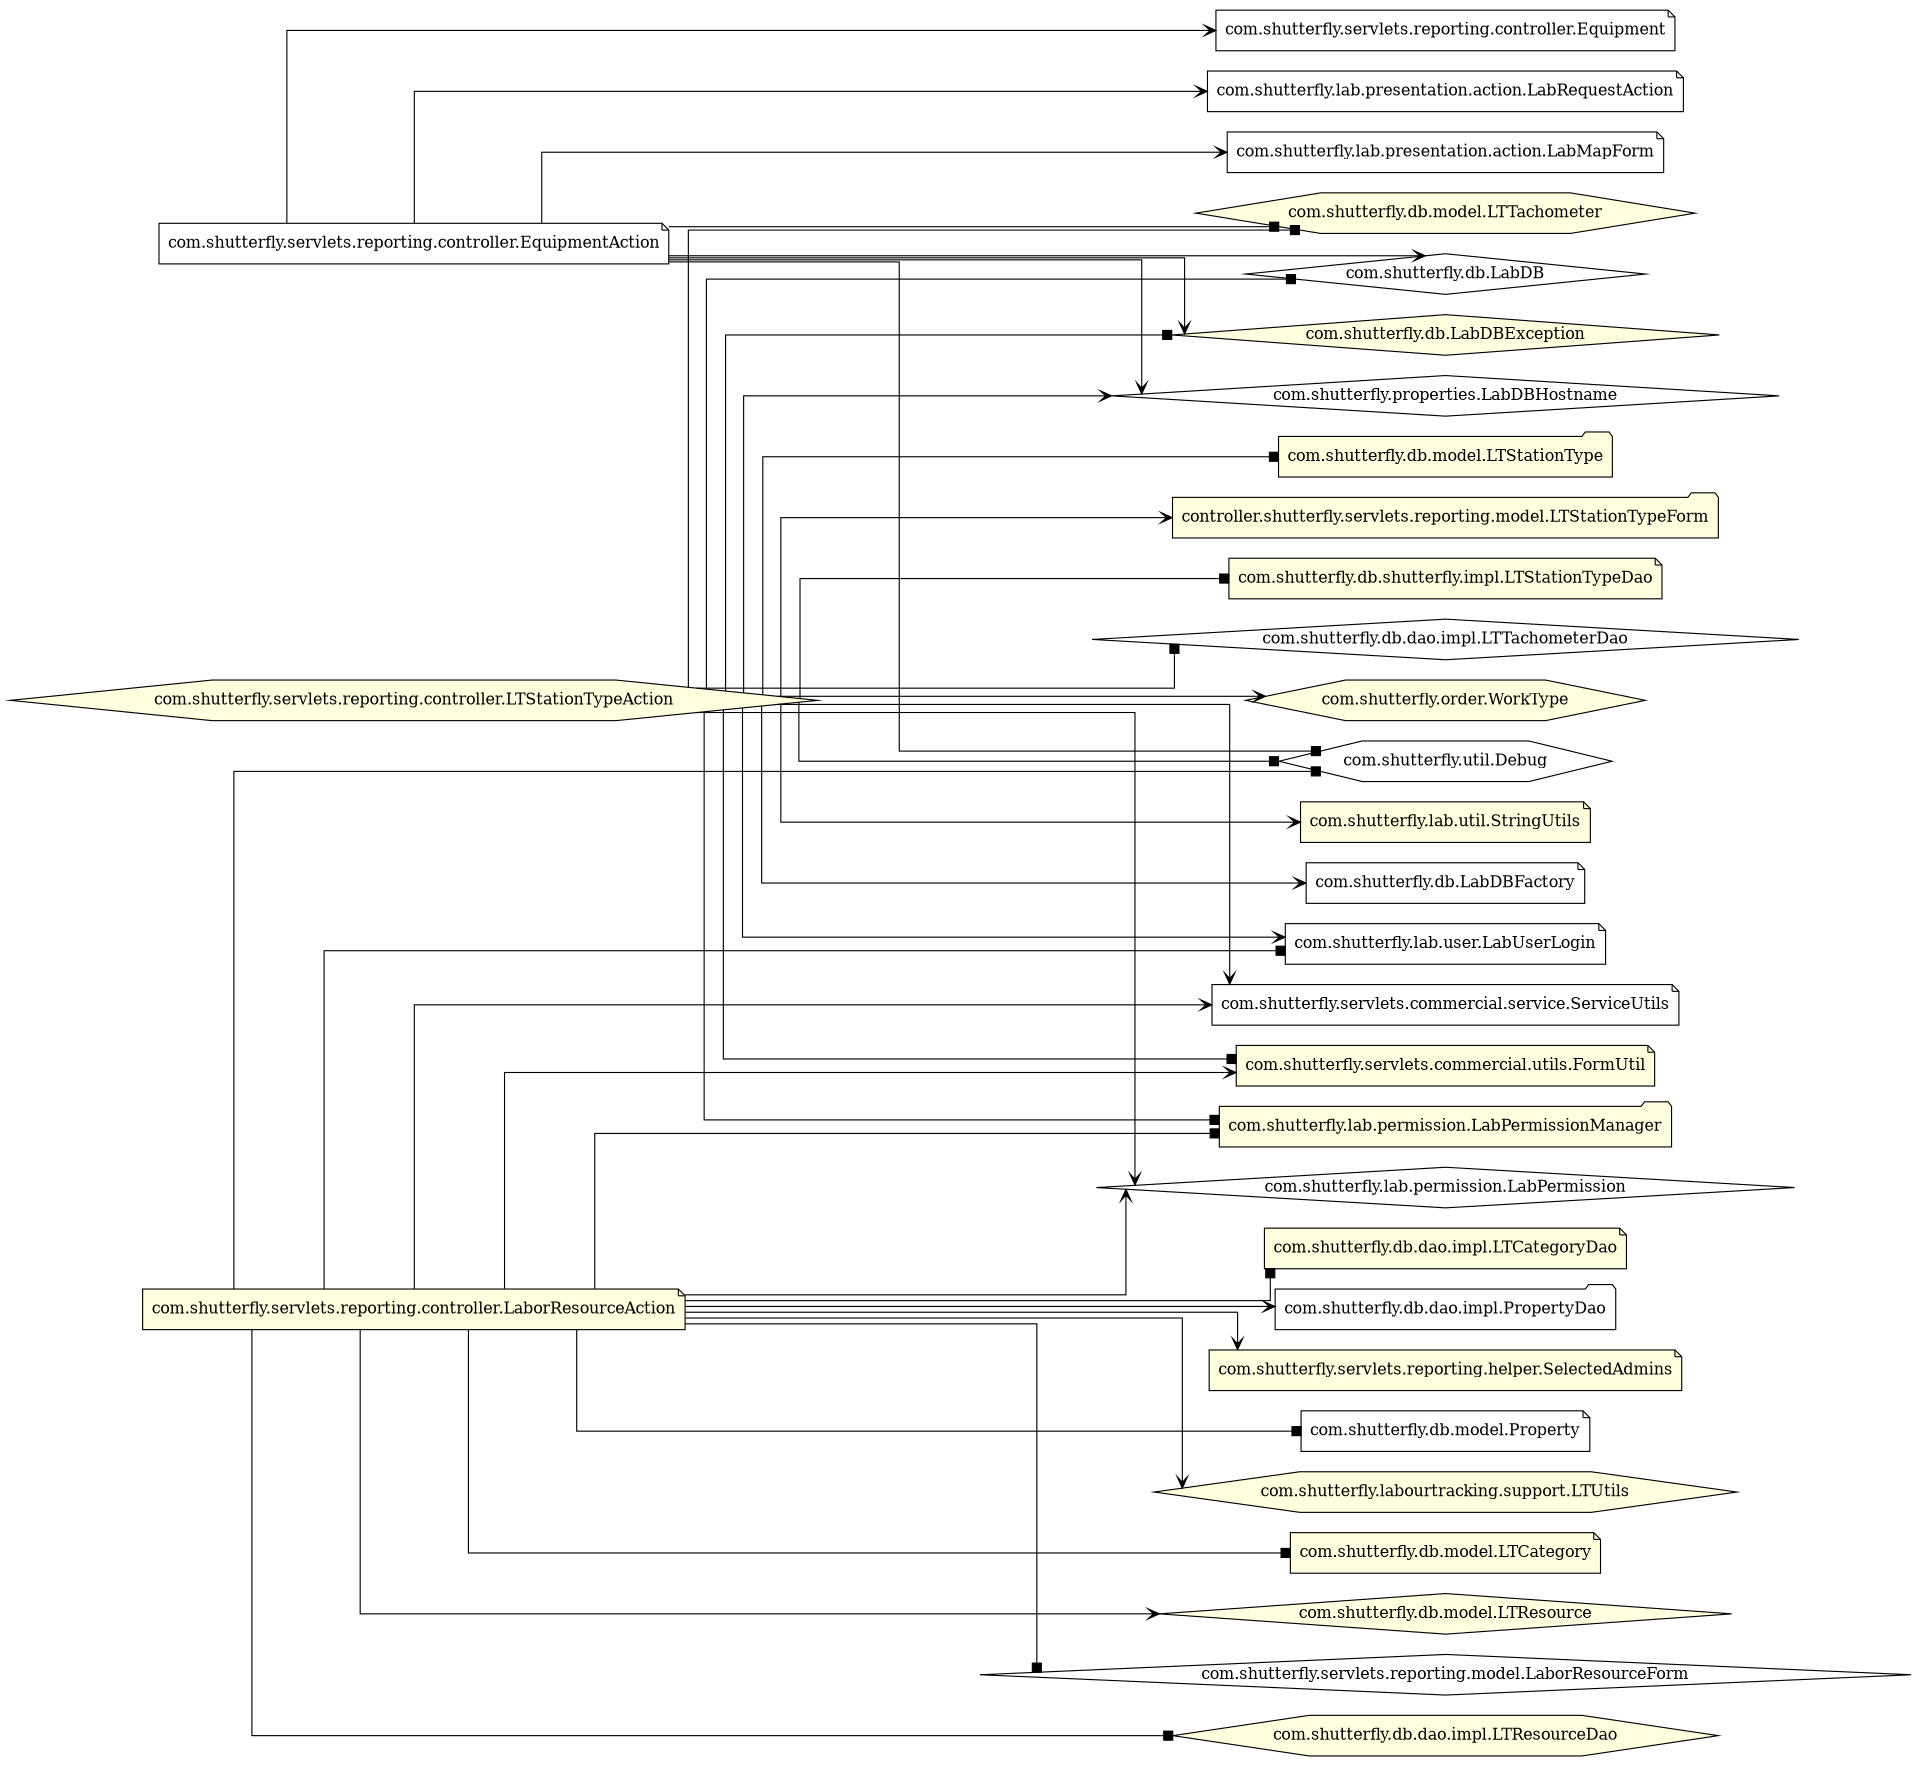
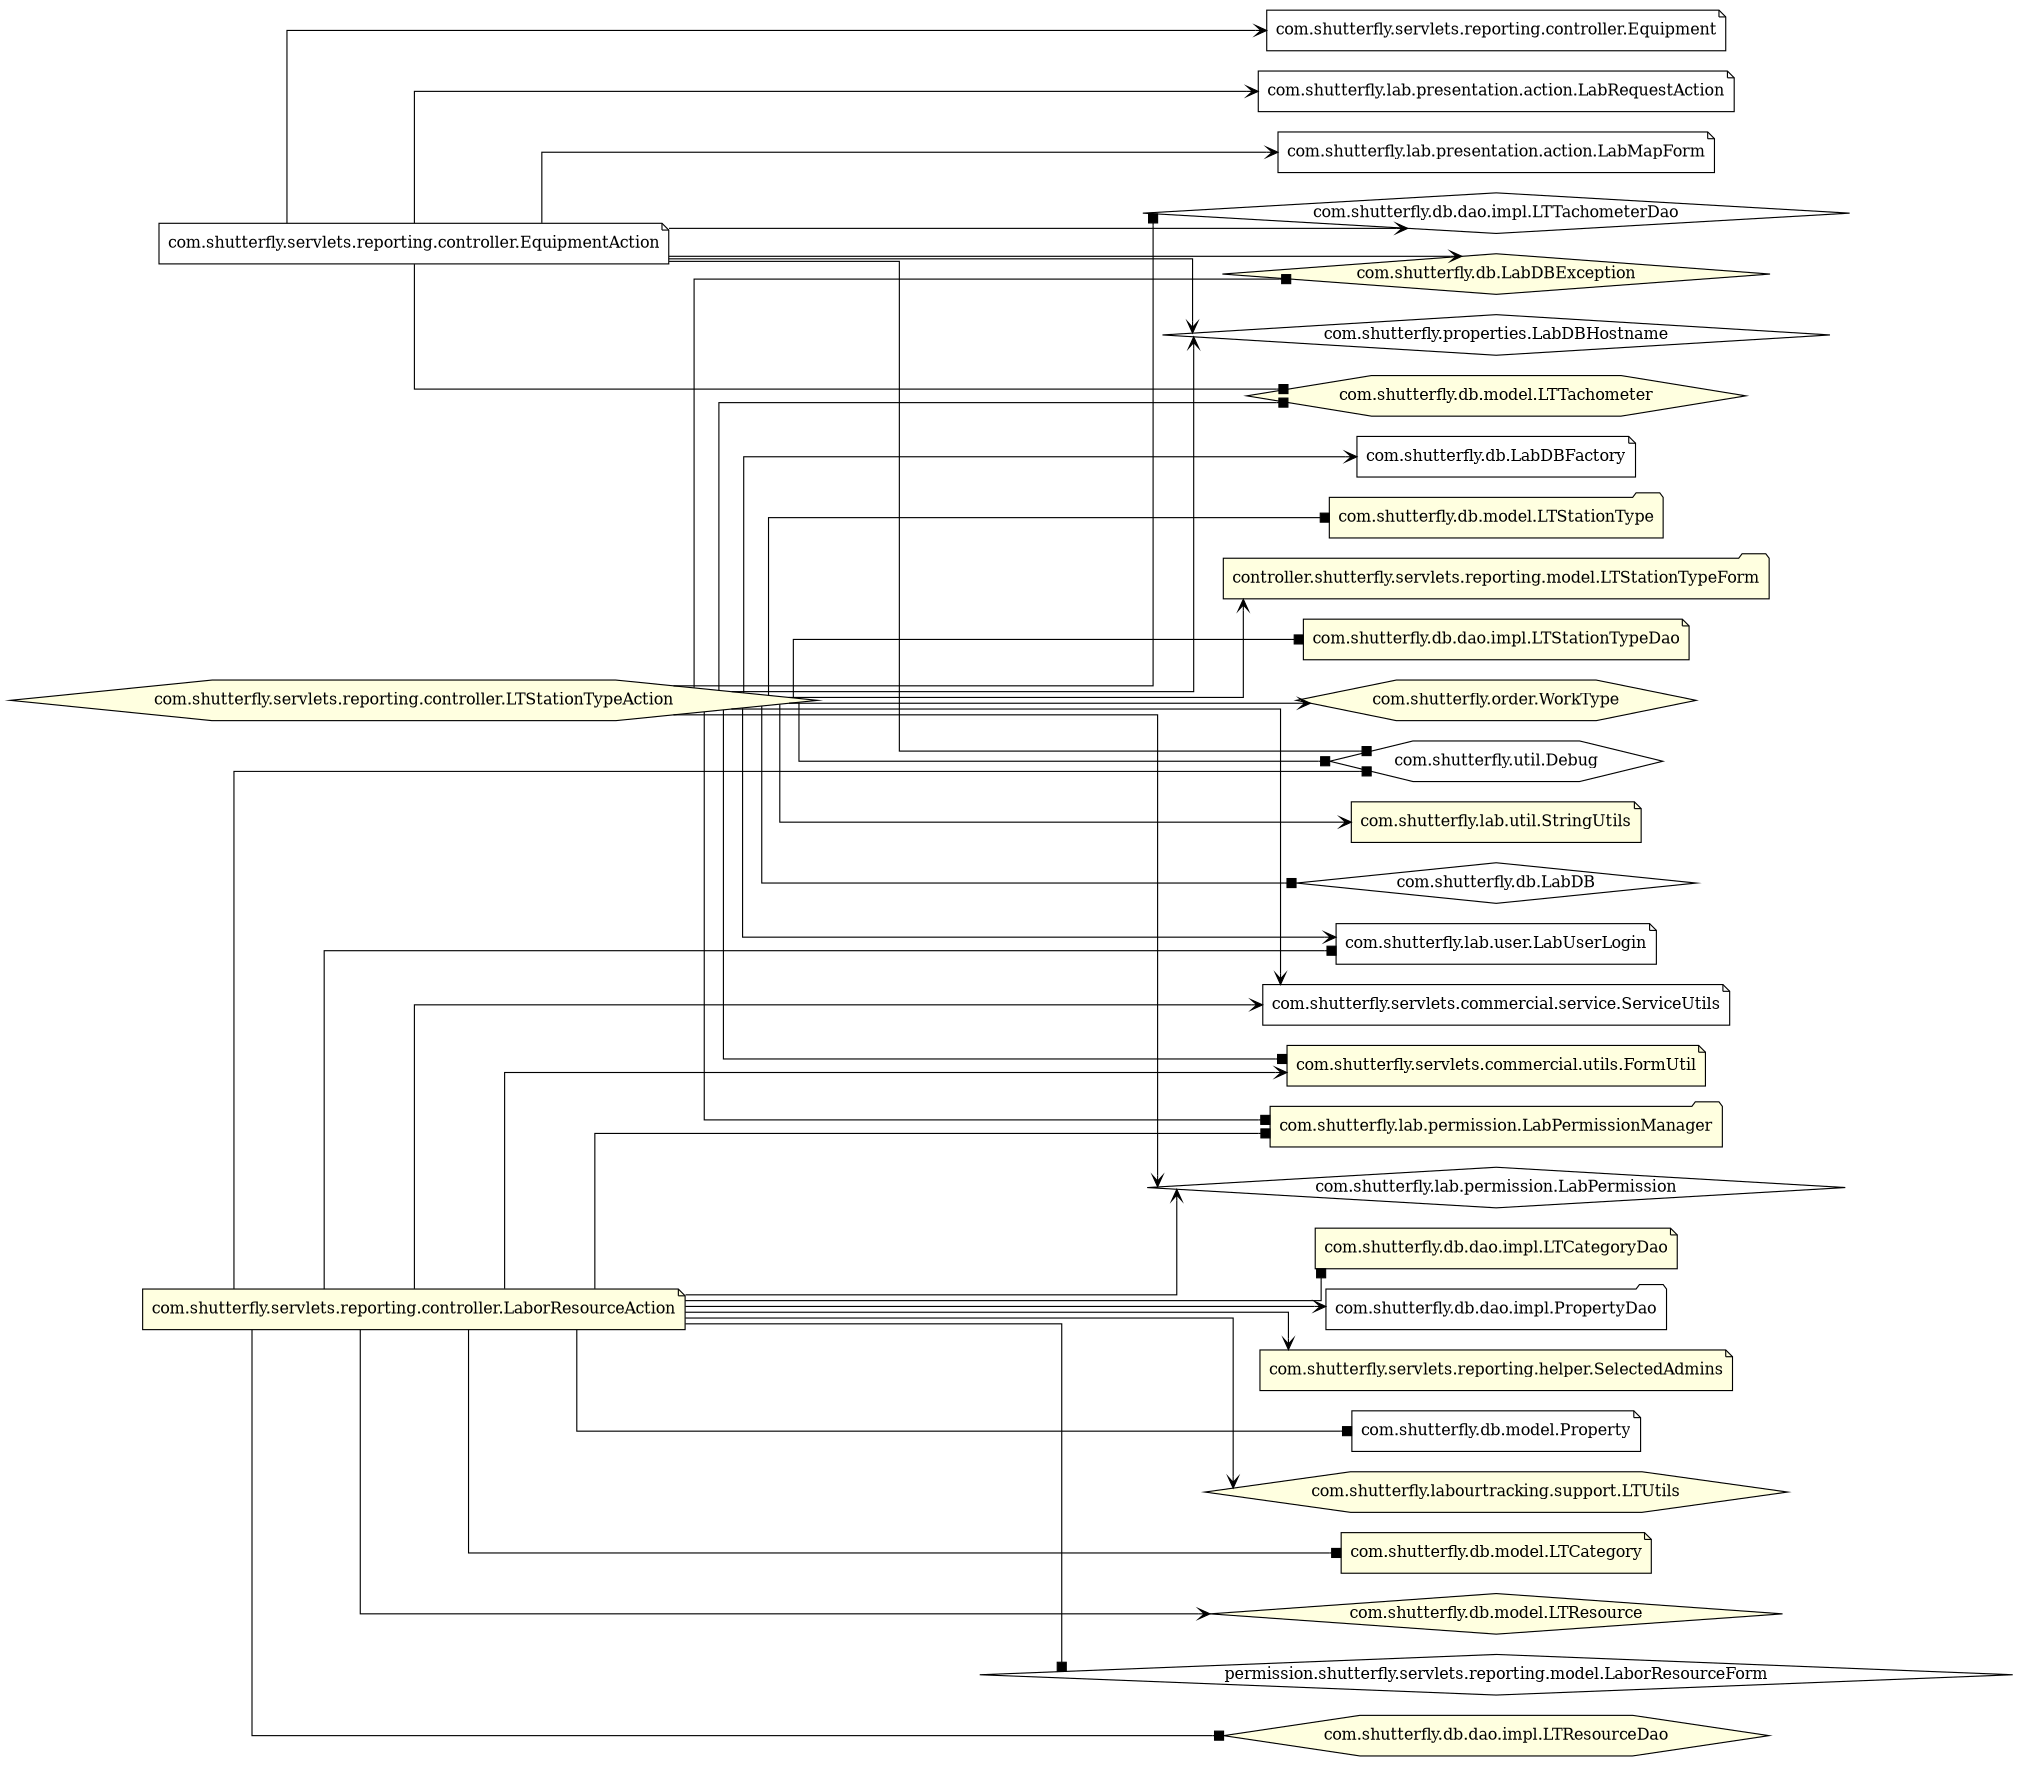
(1209, 256) -> (1033, 228)
(1445, 579) -> (1496, 639)
(1445, 1675) -> (1496, 1675)
